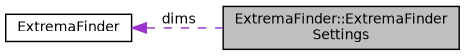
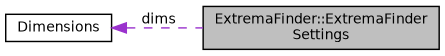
(69, 28) -> (59, 28)
